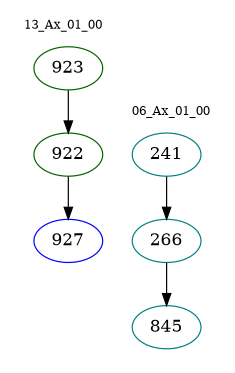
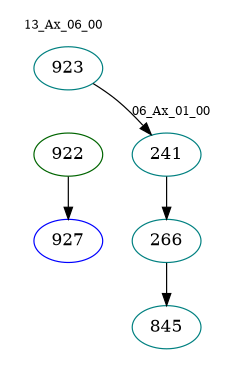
(64, 26) -> (64, 26)
(68, 68) -> (68, 68)
(68, 106) -> (130, 112)
